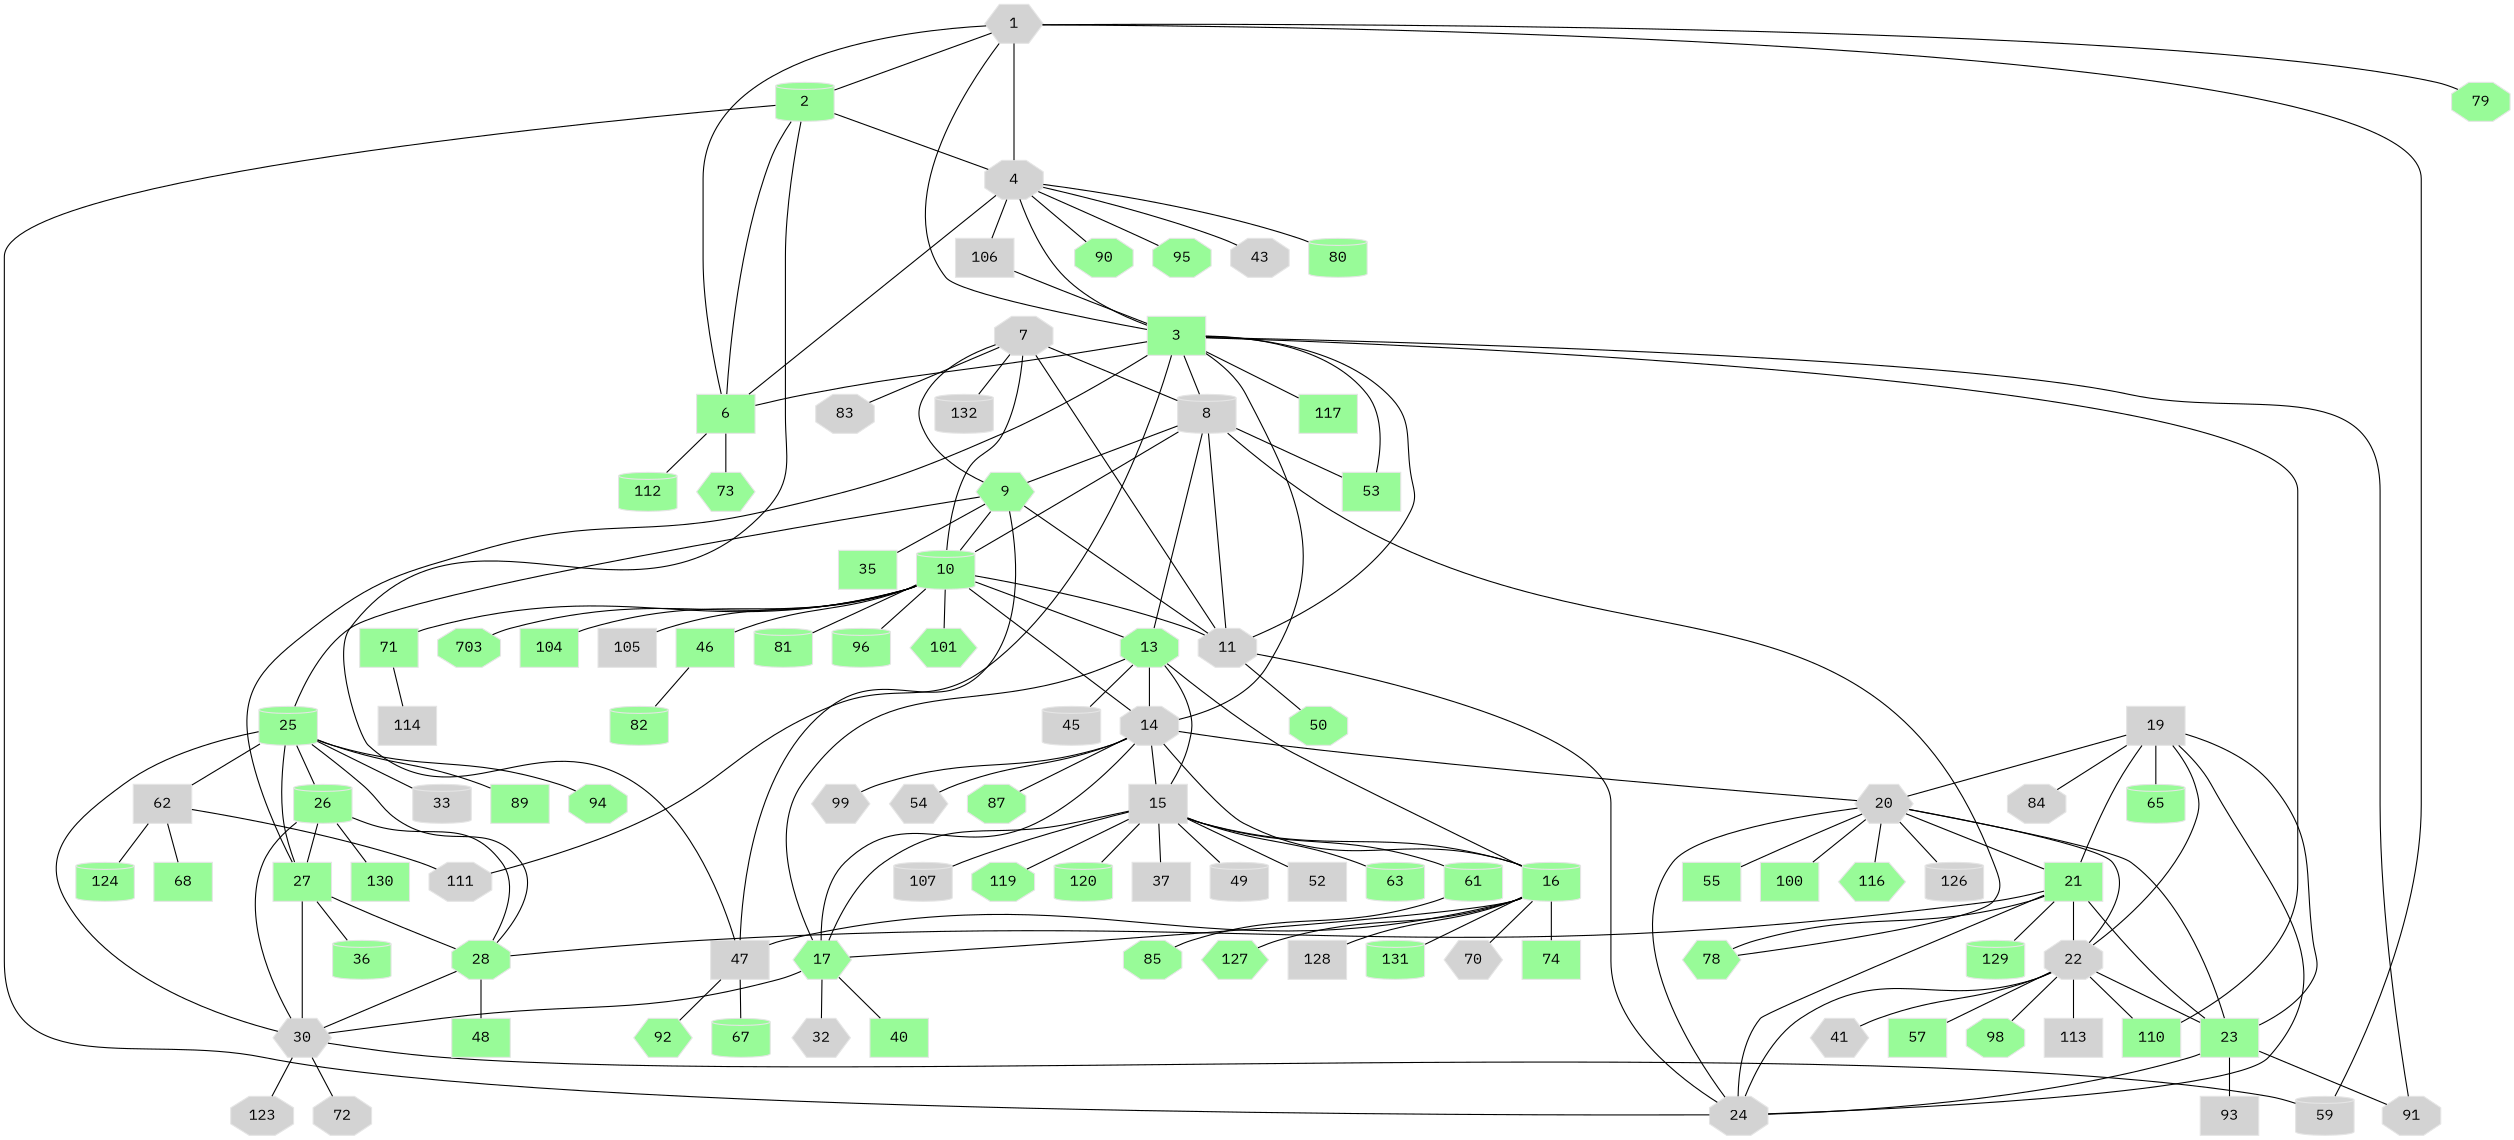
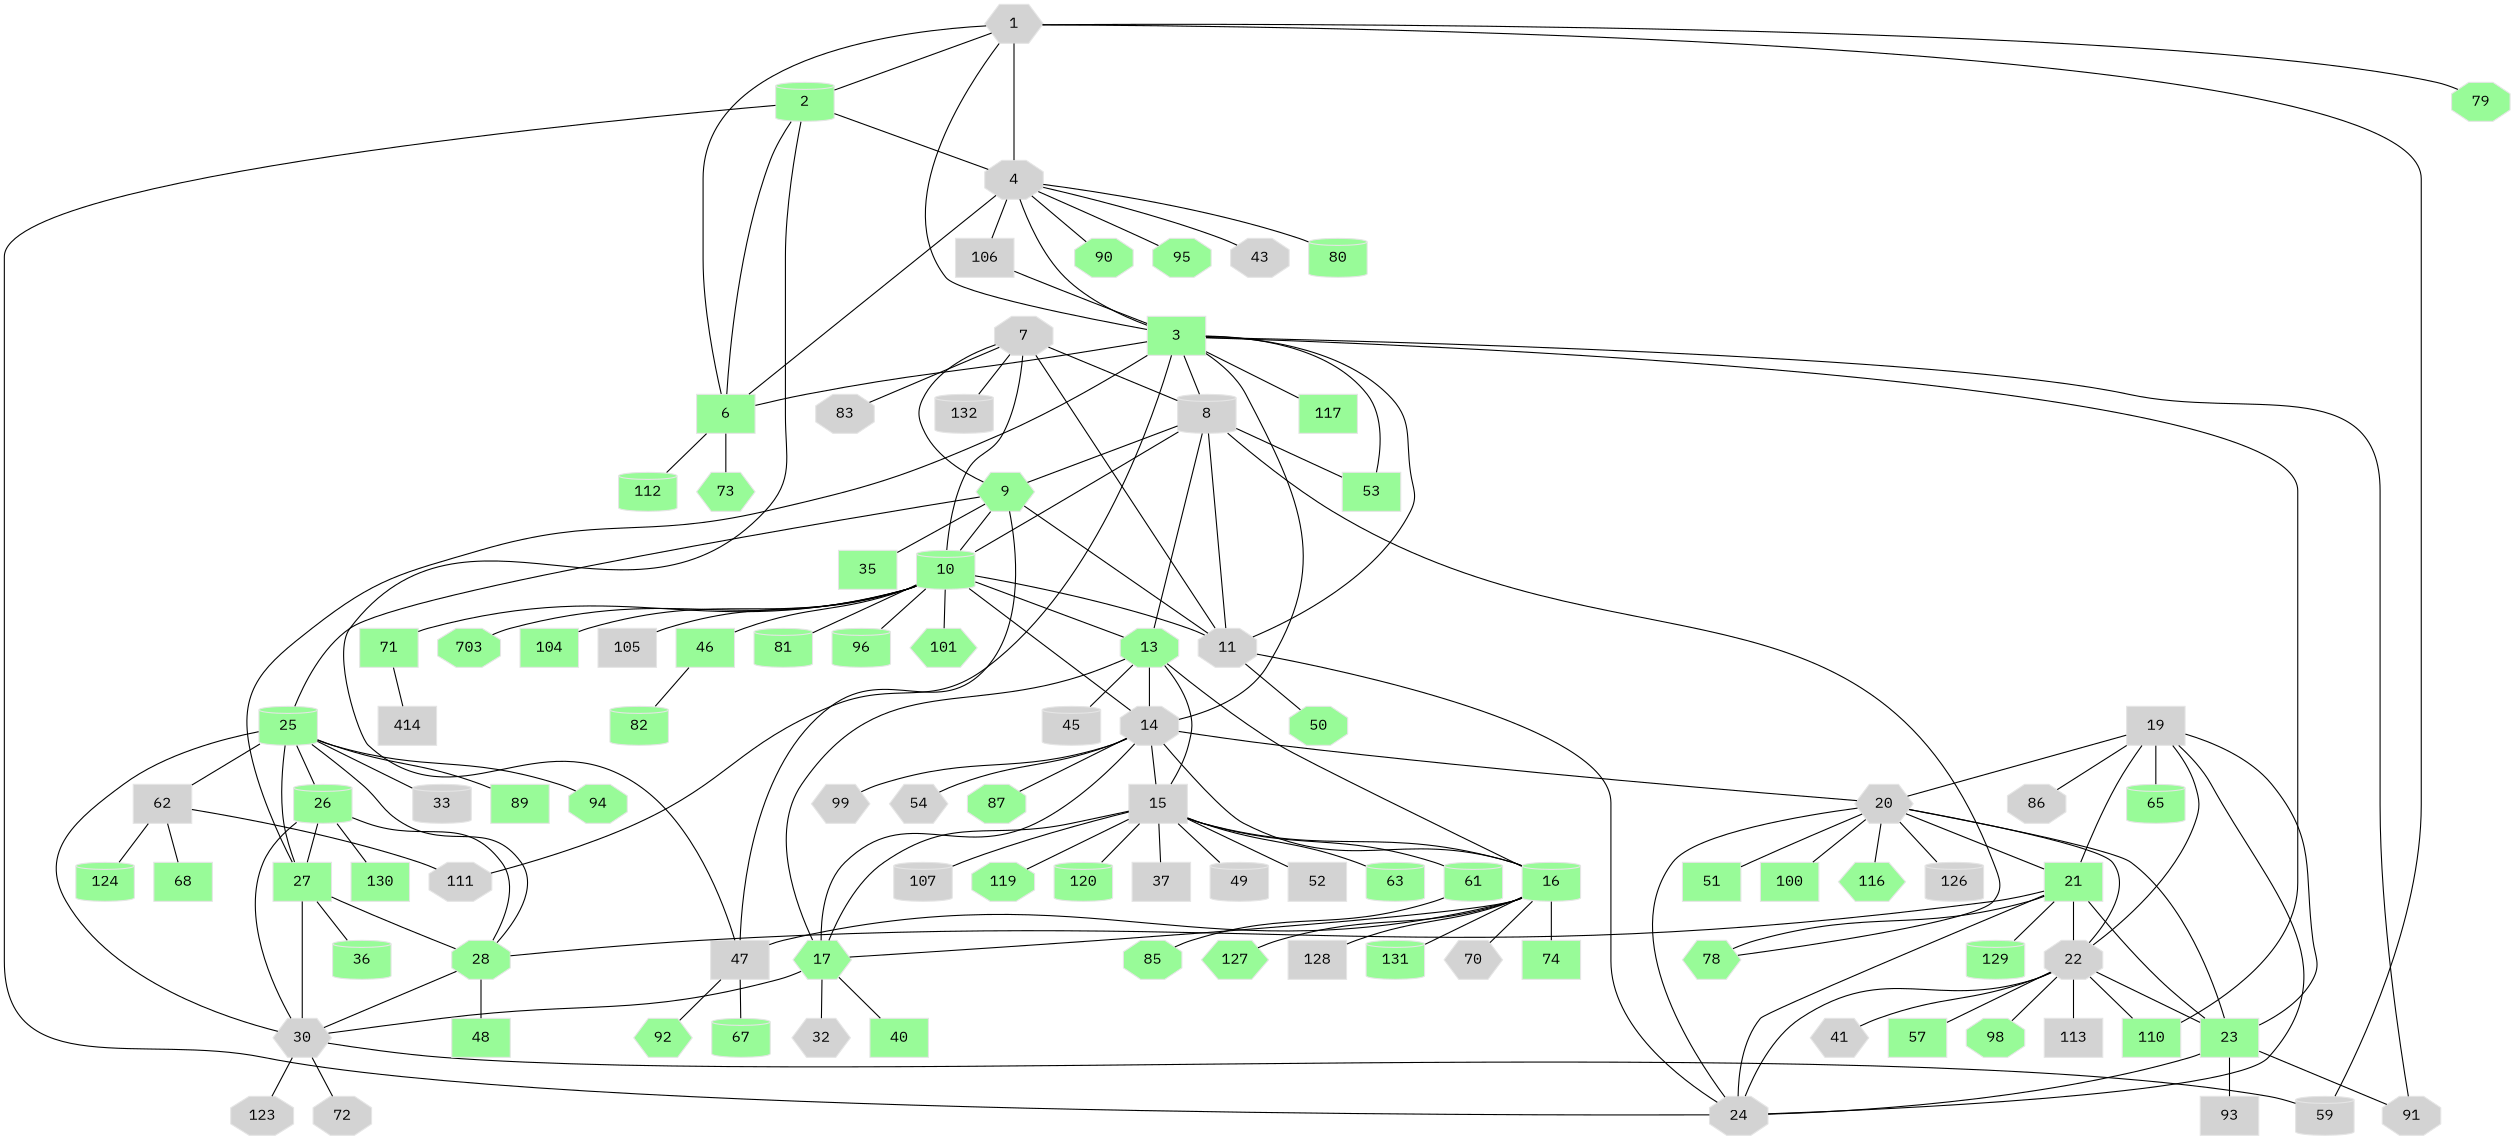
(407, 726) -> (407, 726)
(2037, 804) -> (2037, 804)
(1712, 882) -> (1712, 882)
